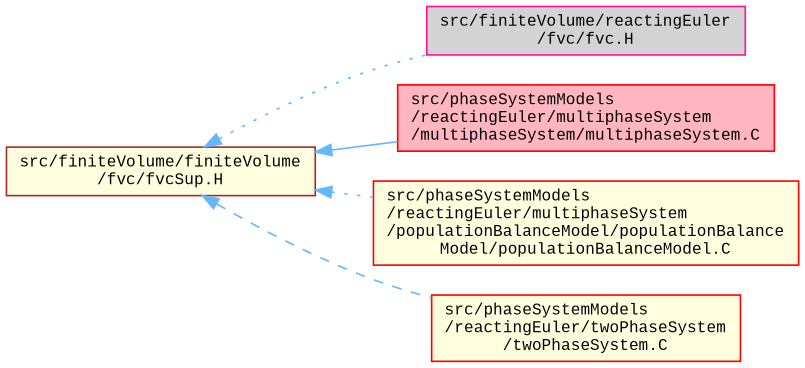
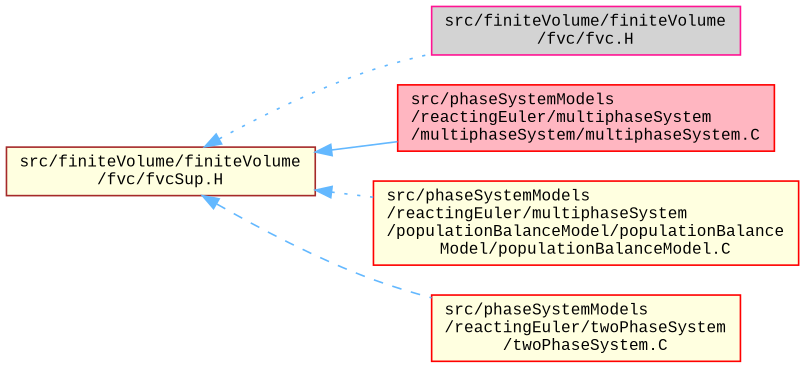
(586, 31) -> (586, 31)
